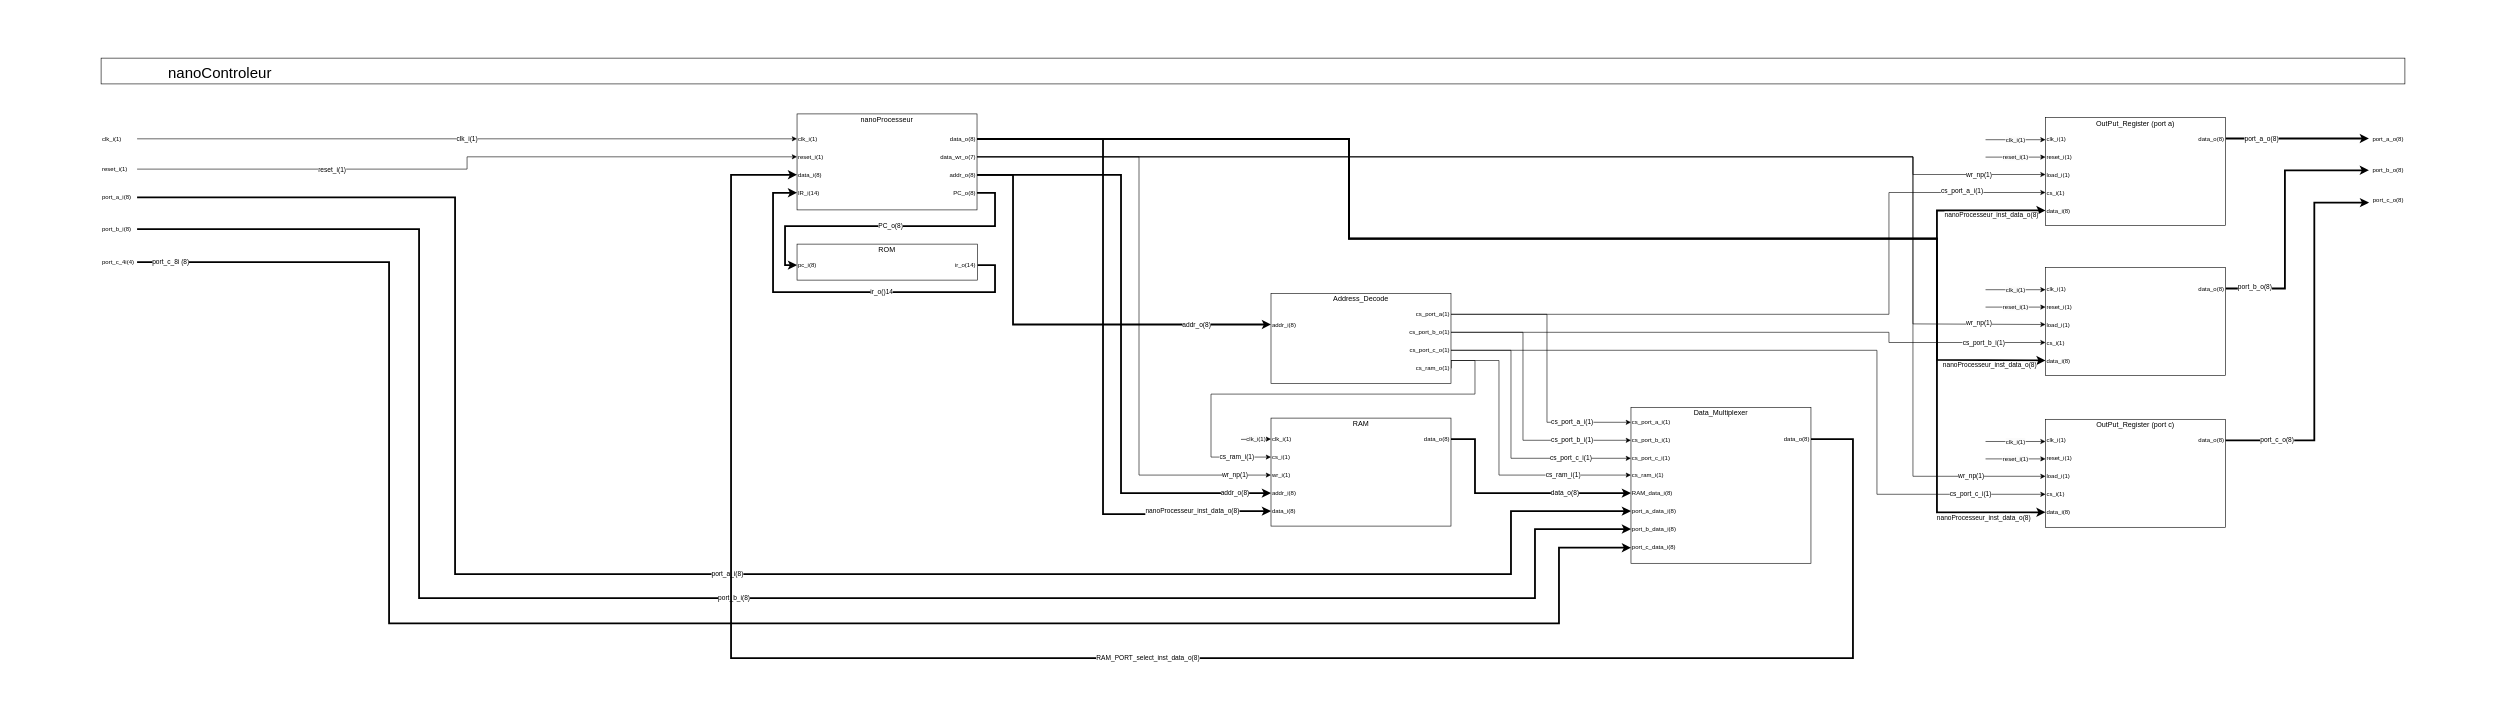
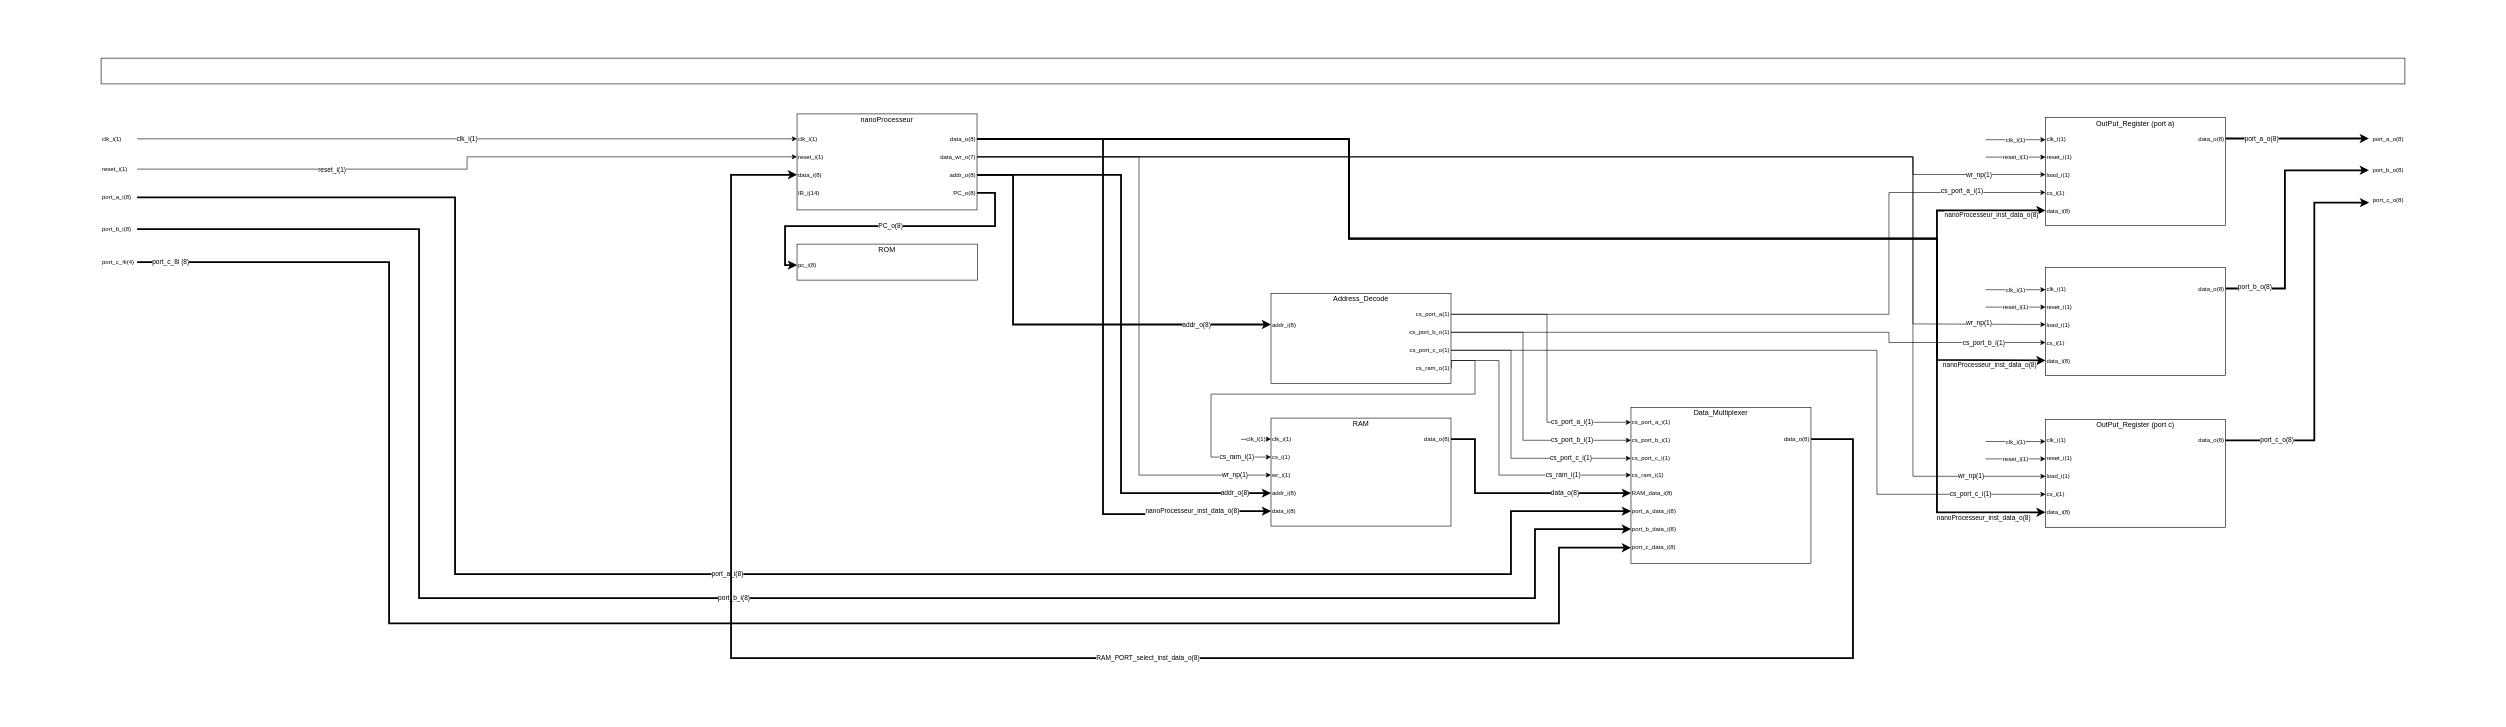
(356, 72) -> none
(947, 265) -> none
(849, 292) -> none
